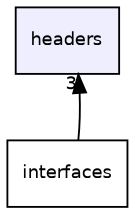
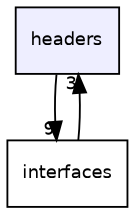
none -> (55, 98)
